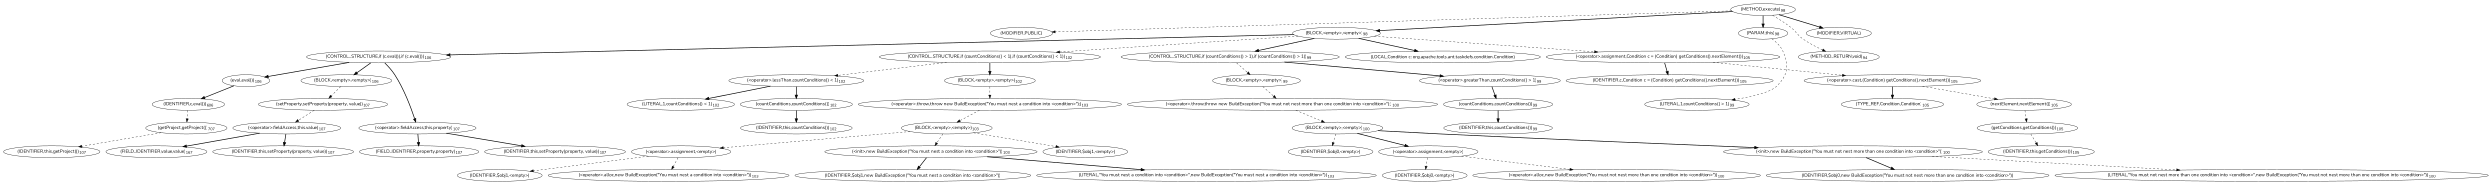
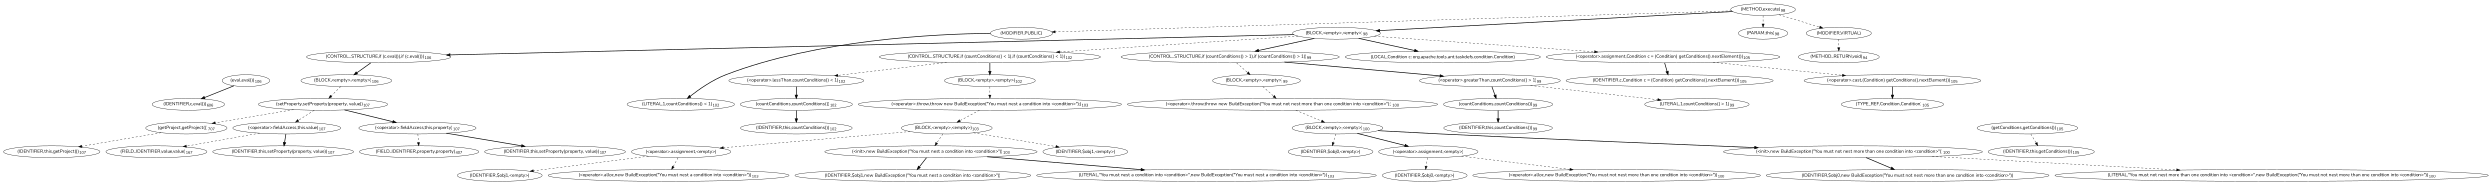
(1763, 20) -> (1763, 20)
(1799, 21) -> (1799, 21)
(1797, 34) -> (1839, 43)
(309, 69) -> none
(1780, 82) -> (1594, 93)
(403, 89) -> (369, 116)
(740, 92) -> (820, 49)
(2024, 104) -> none
(188, 115) -> (254, 116)
(418, 138) -> (418, 138)
(223, 140) -> (223, 140)
(459, 151) -> (459, 151)
